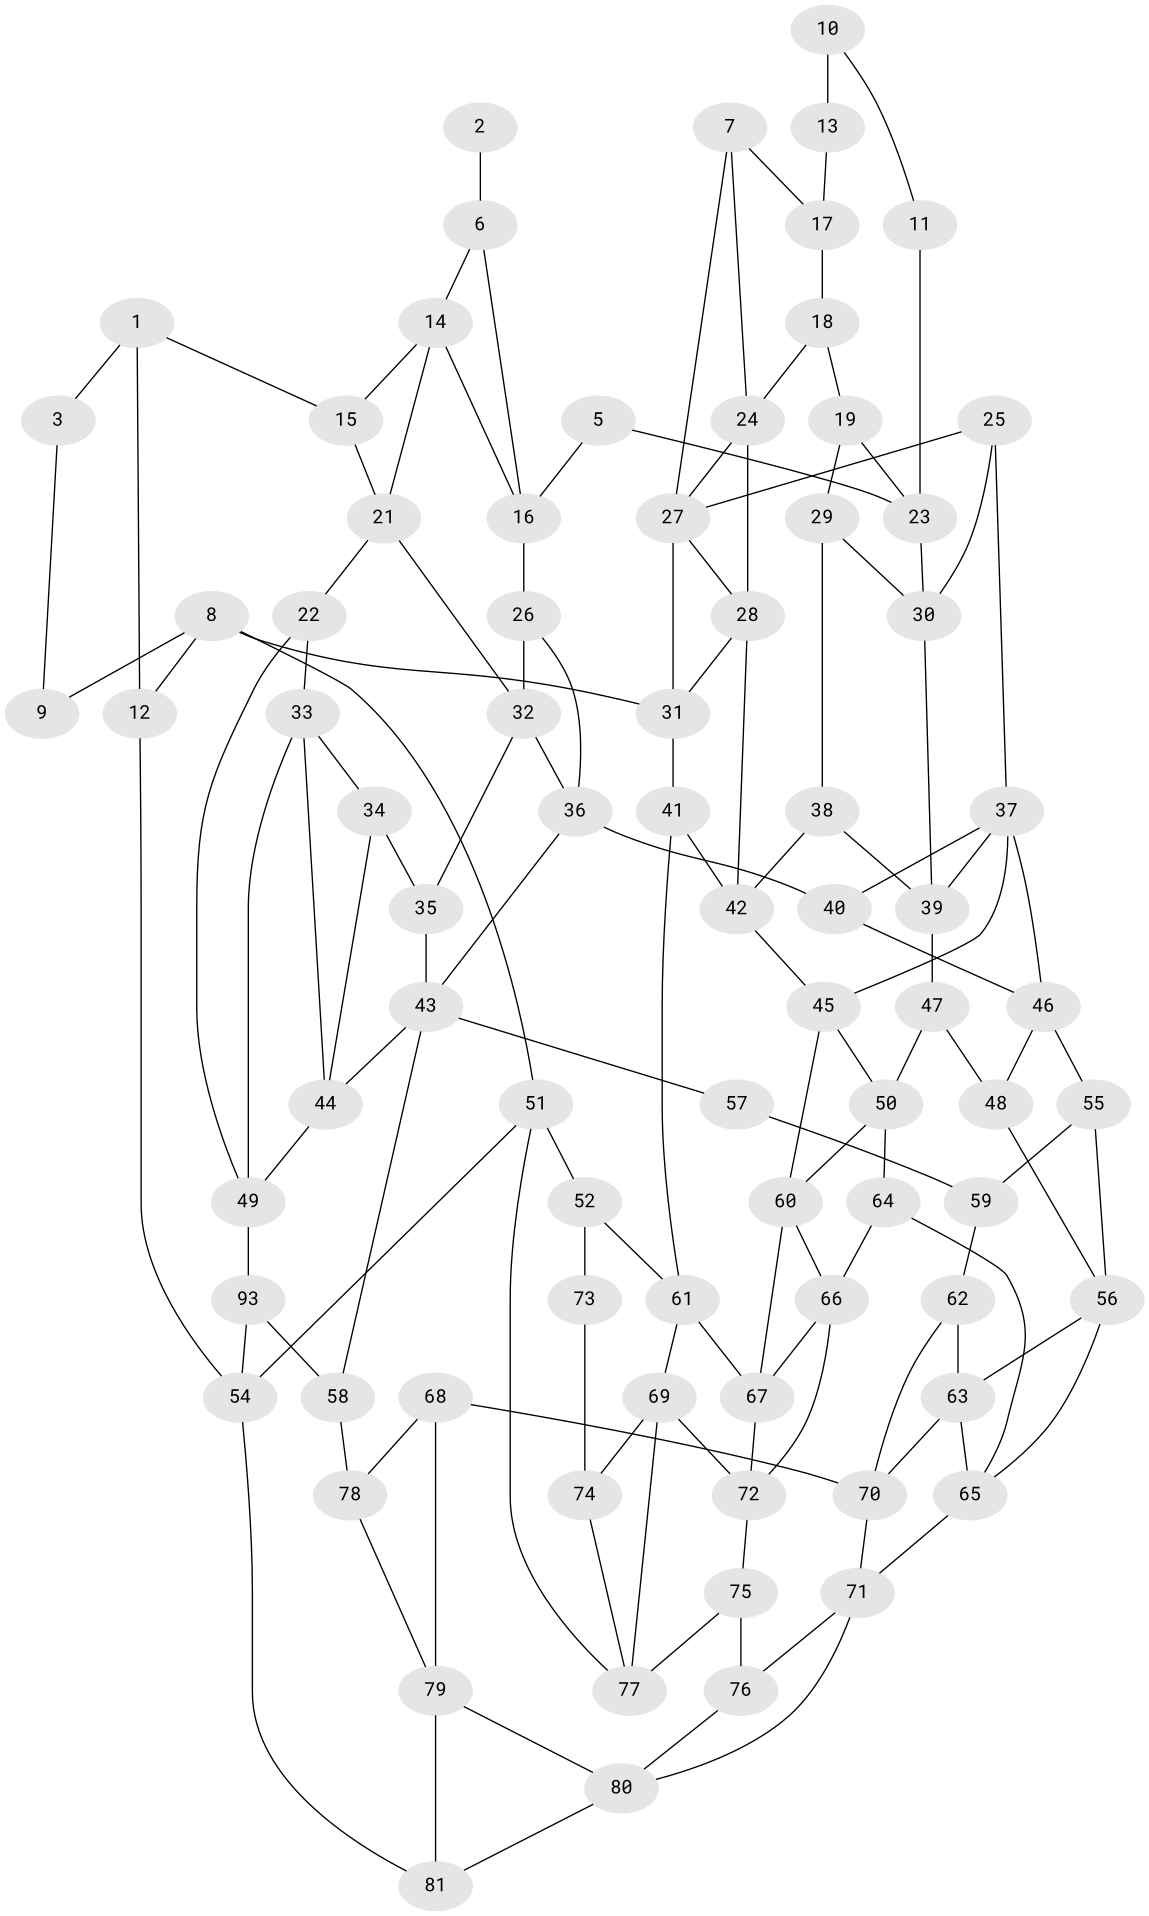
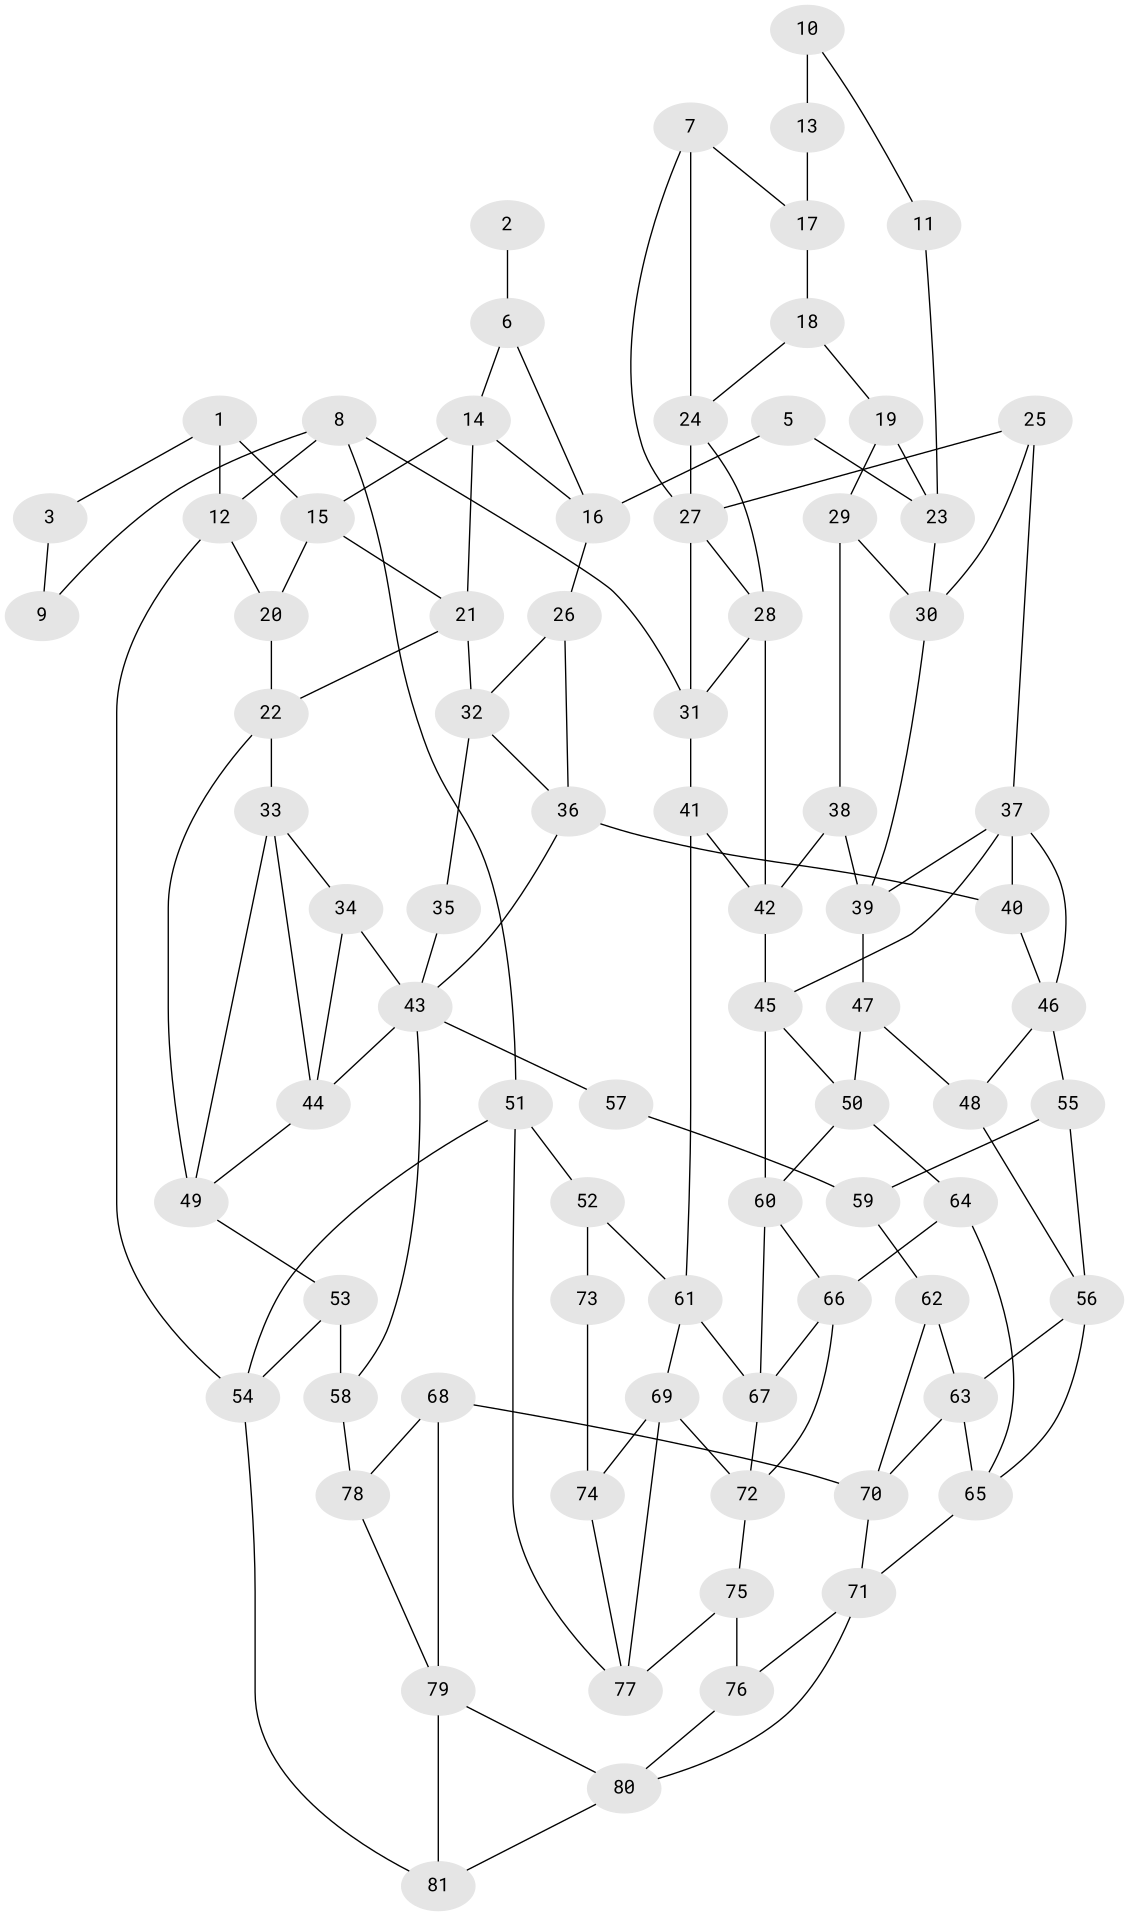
none -> (271, 616)
(400, 860) -> (381, 958)
(248, 1300) -> (341, 1300)
